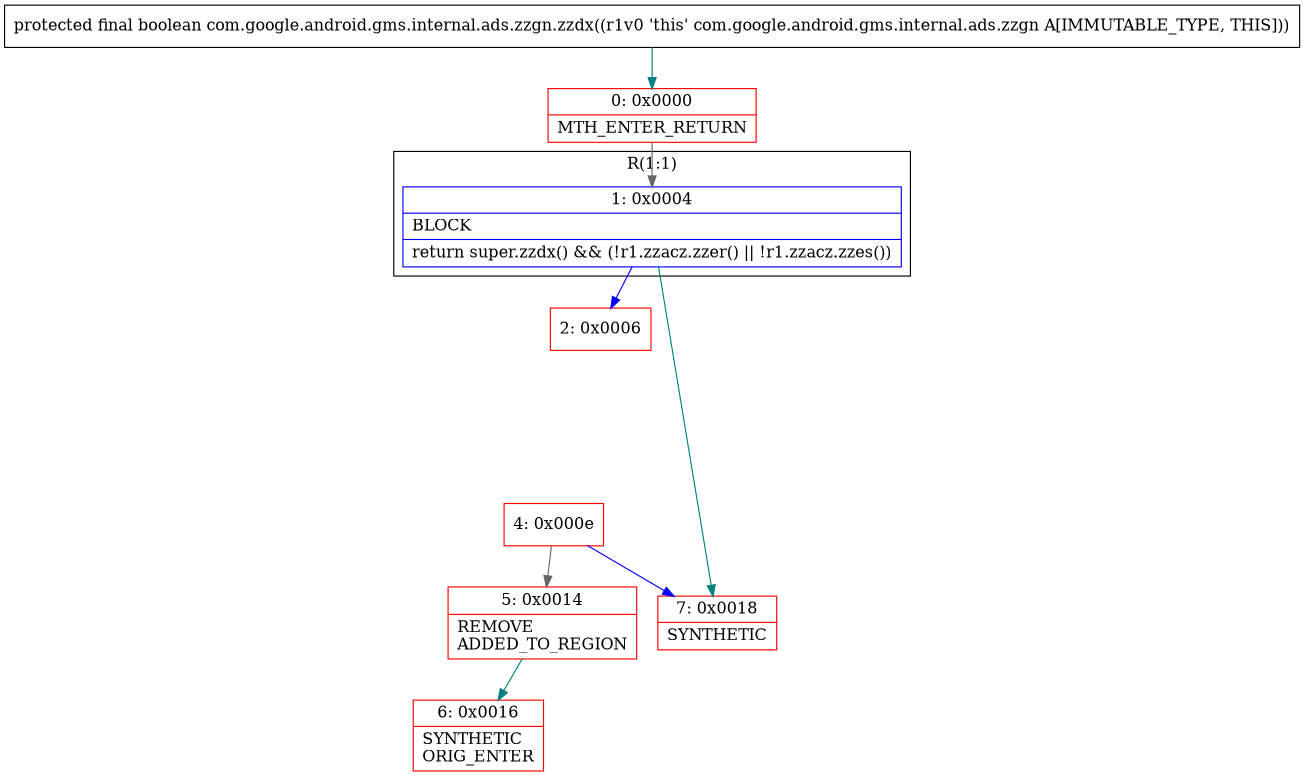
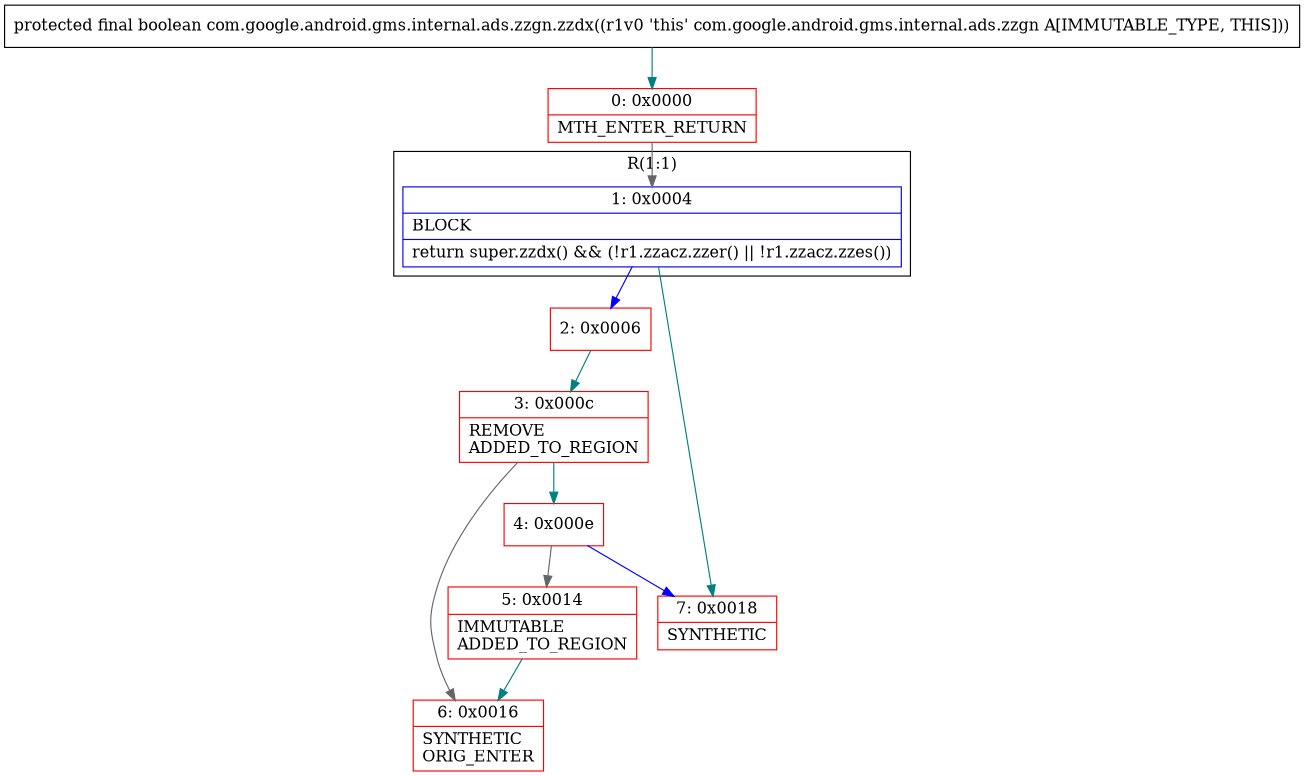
none -> (554, 427)
(496, 628) -> (511, 628)
